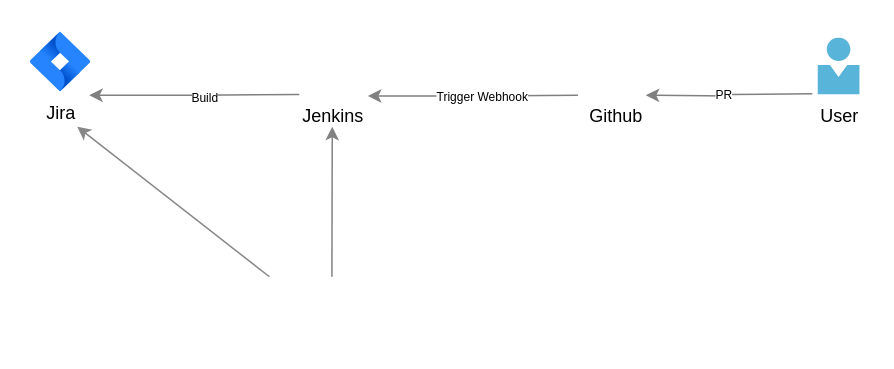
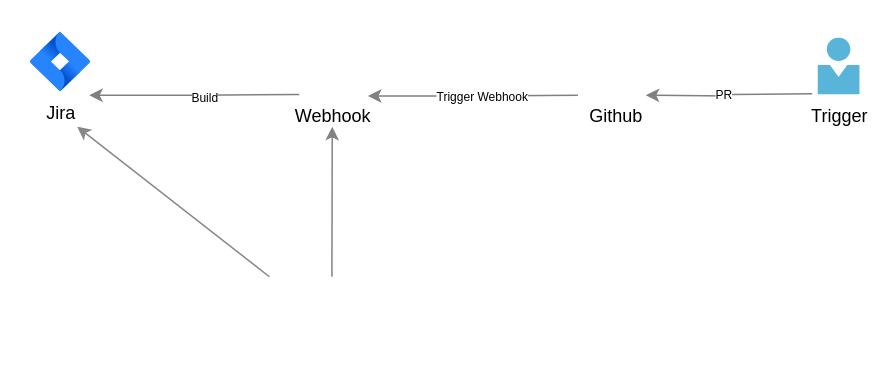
(333, 116) -> (333, 116)
(840, 117) -> (840, 117)
